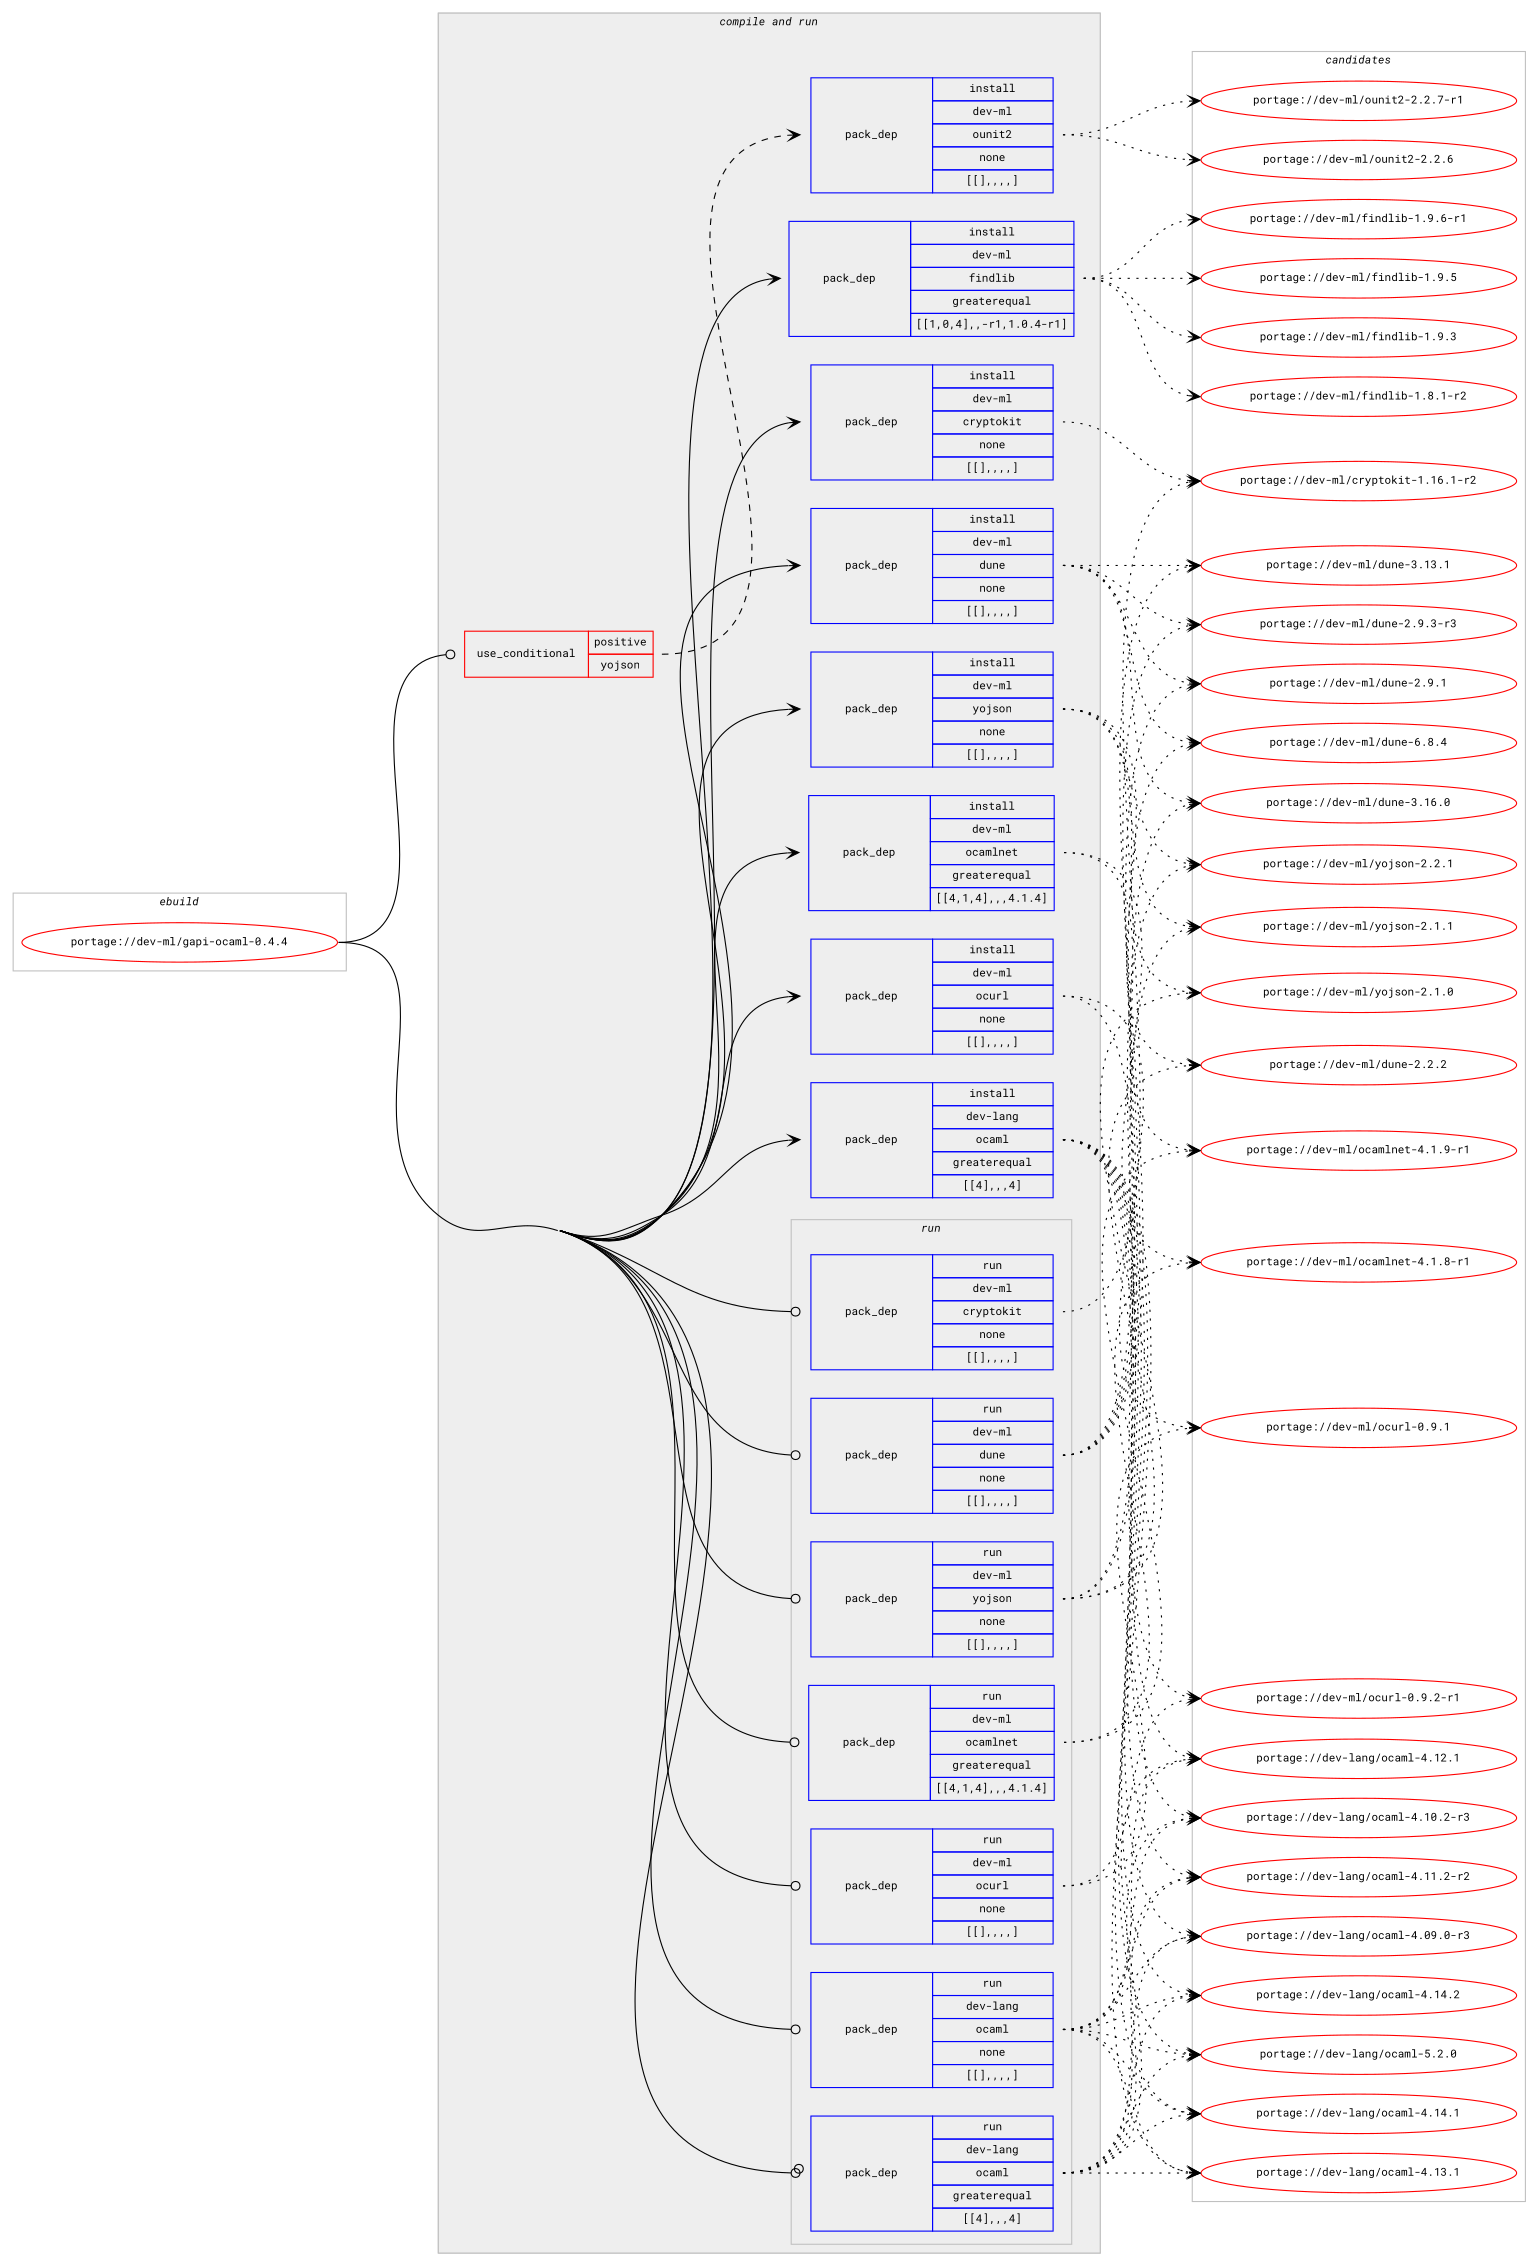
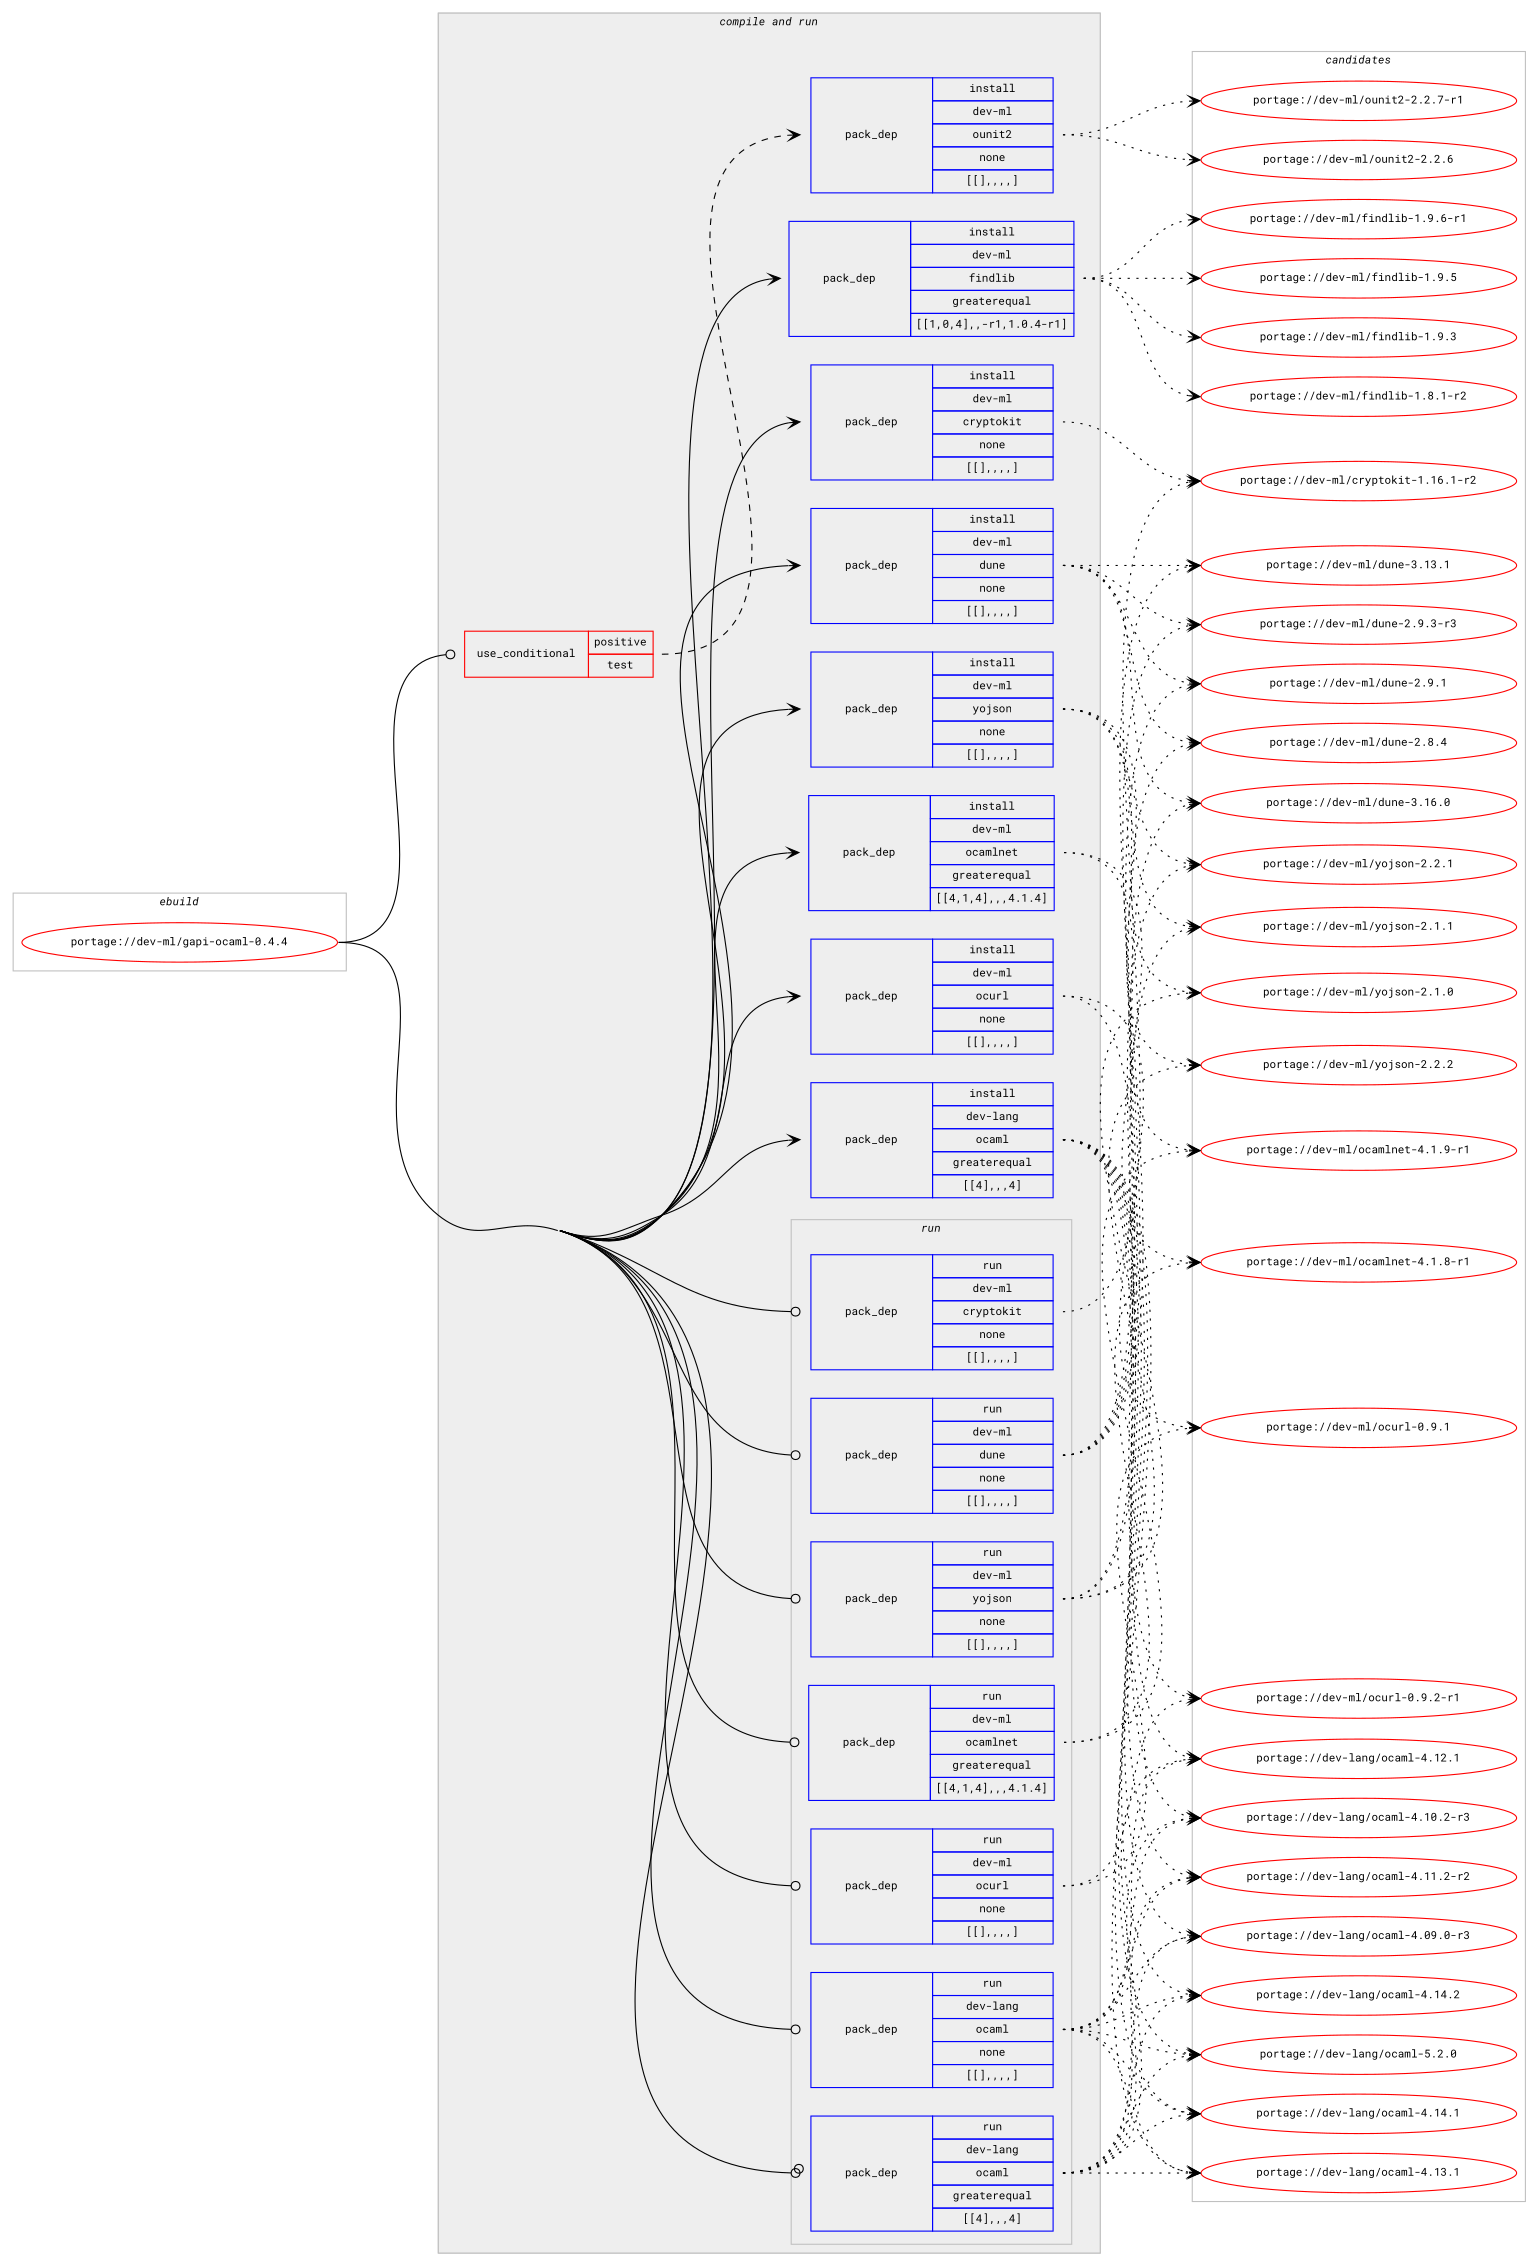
(621, 665) -> (621, 665)
(1359, 743) -> (1359, 743)
(1359, 1065) -> (1359, 1065)
